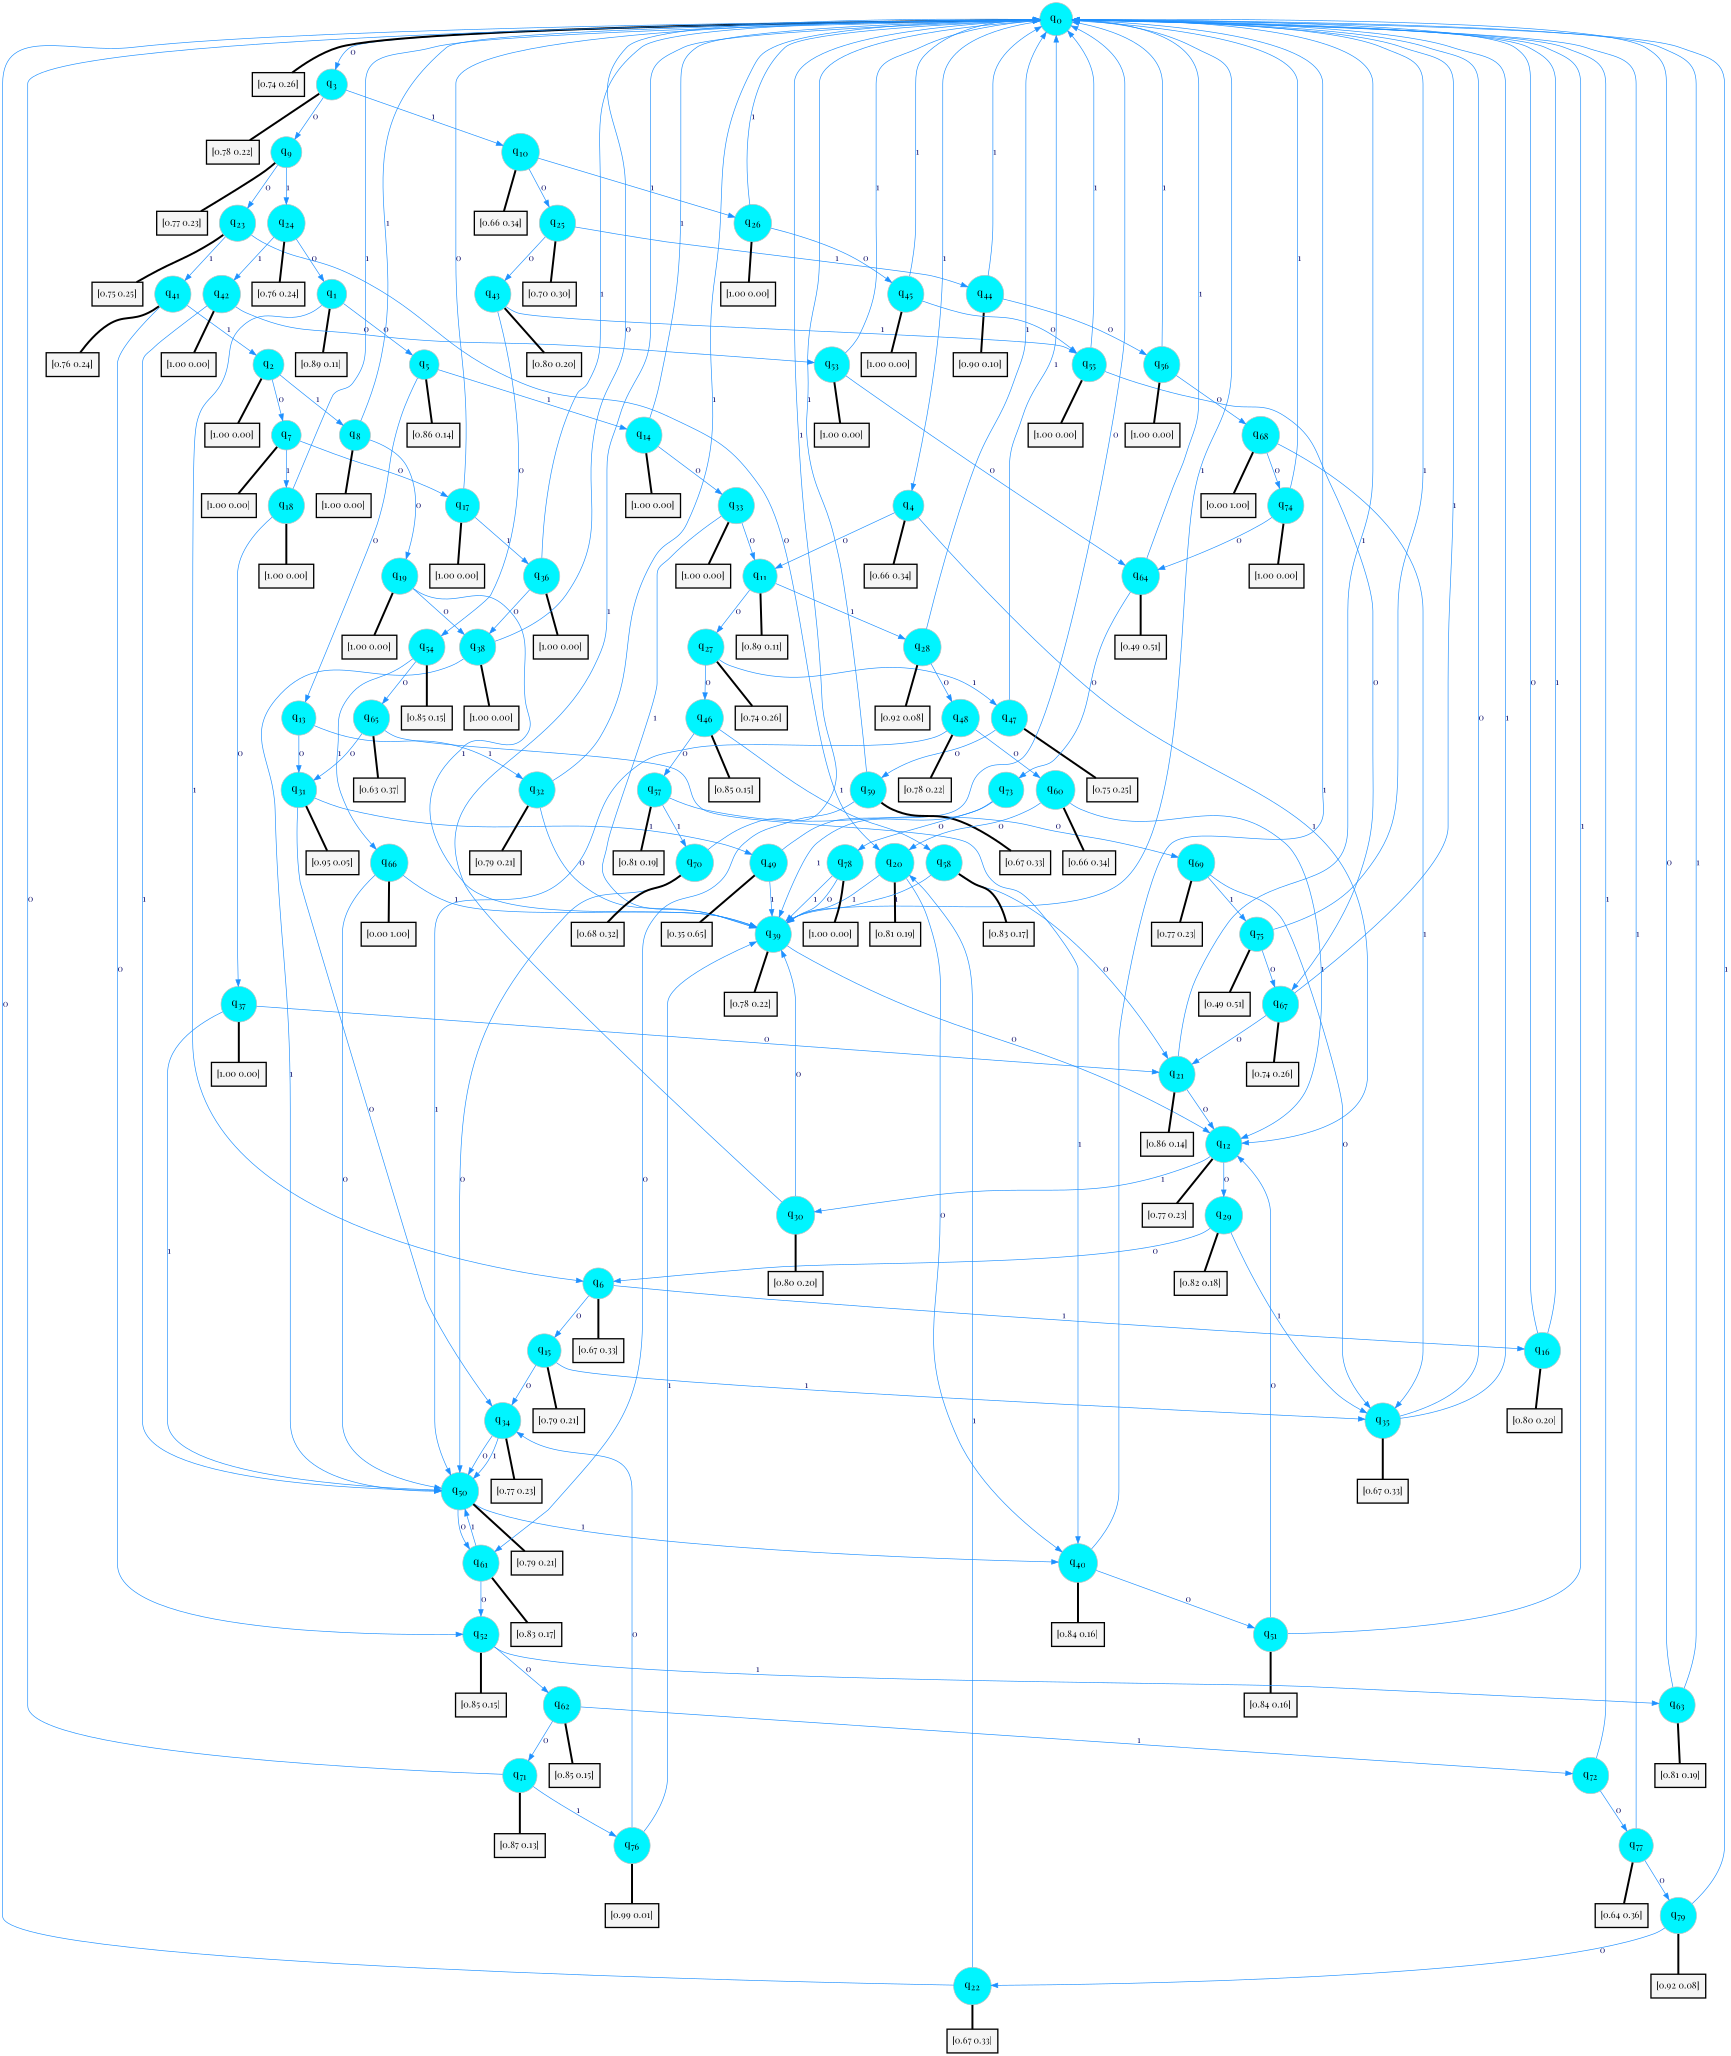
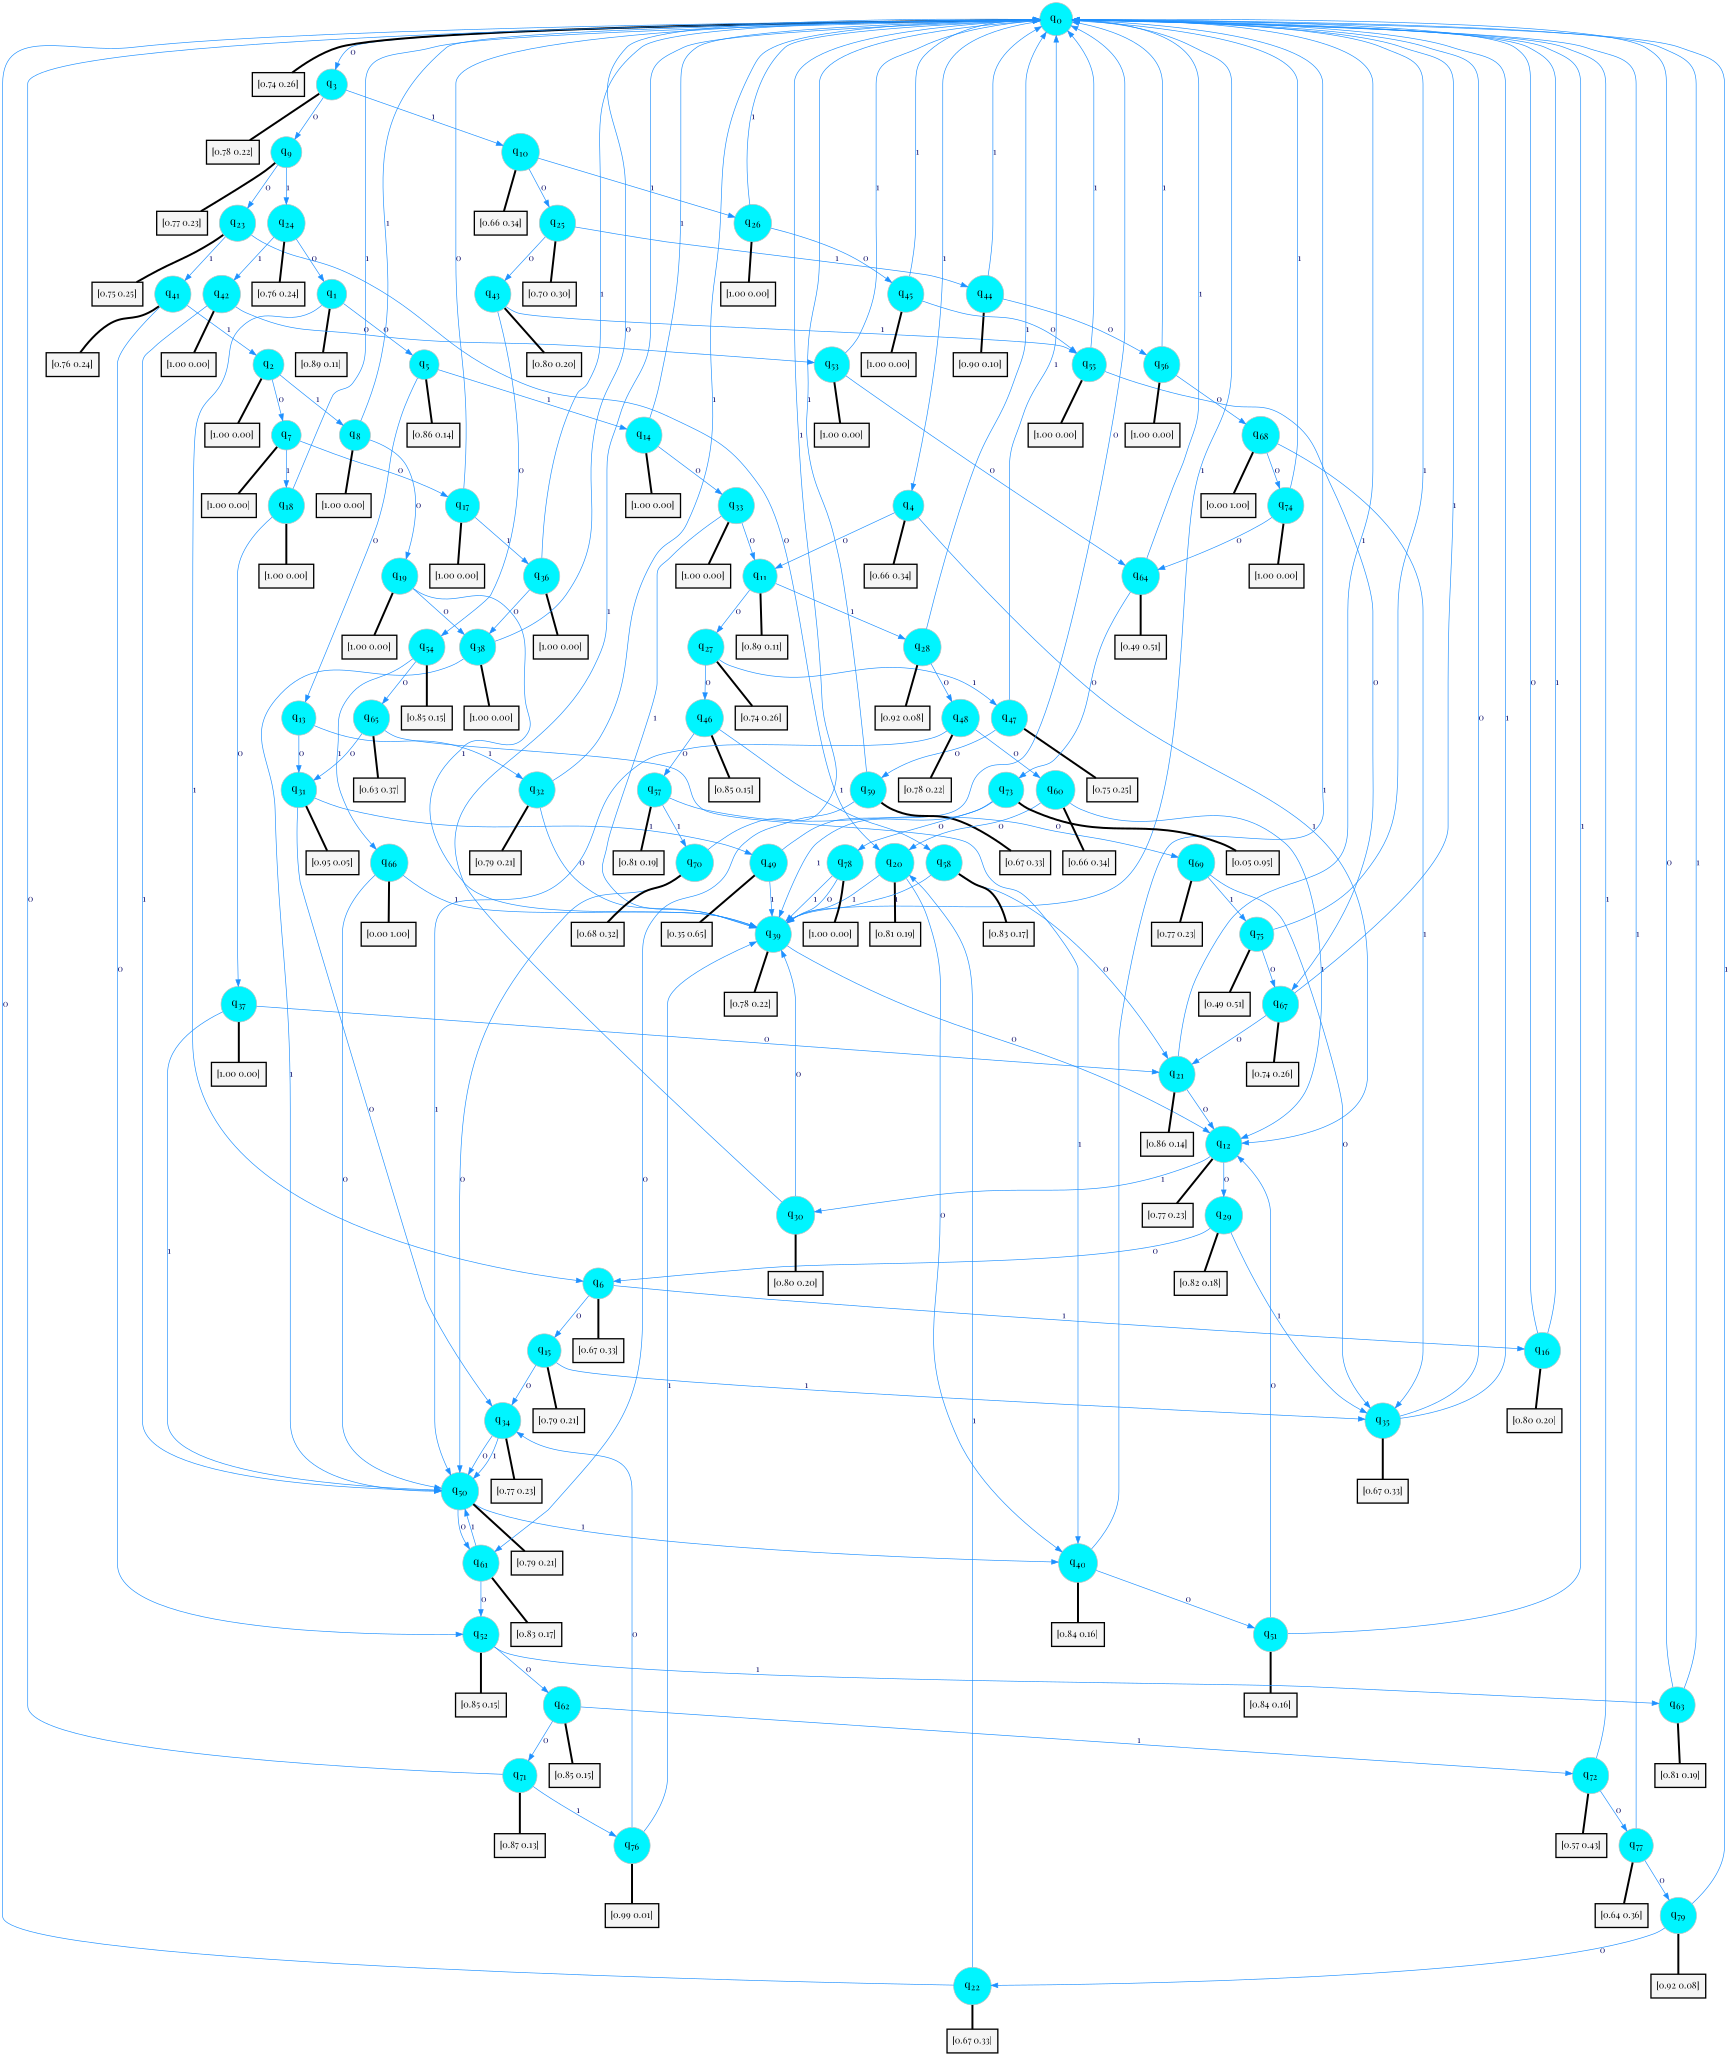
none -> (1253, 863)
none -> (1581, 1846)
